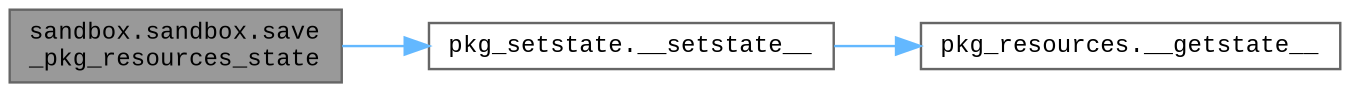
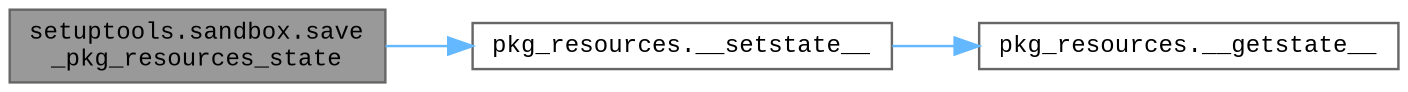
(176, 46) -> (198, 46)
(631, 46) -> (682, 46)
